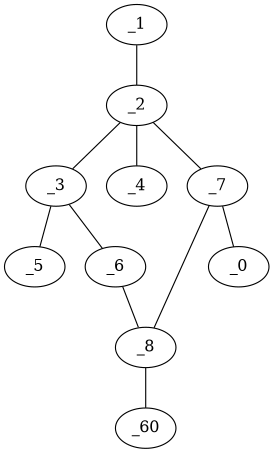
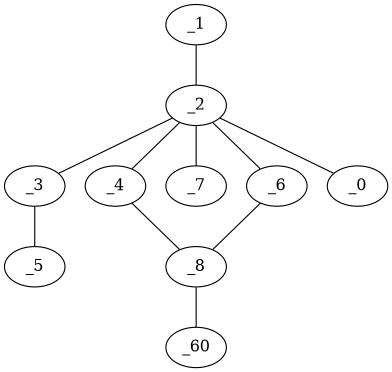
(86, 226) -> (236, 146)
(228, 226) -> (277, 146)
(182, 267) -> (156, 226)
